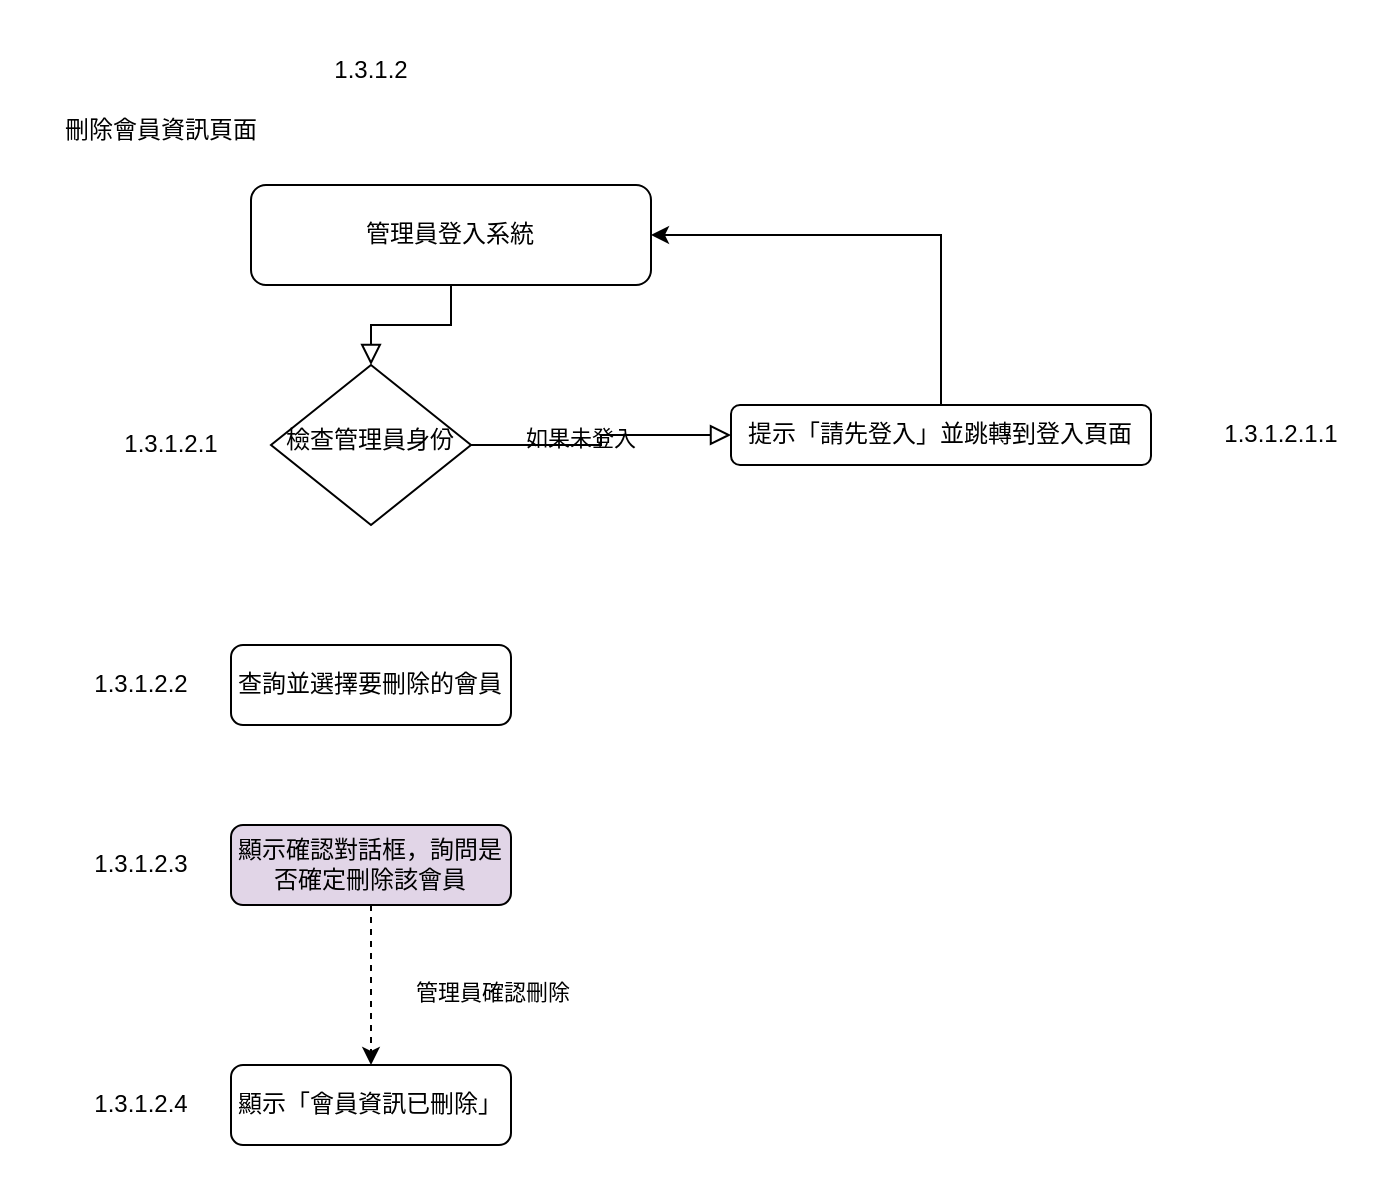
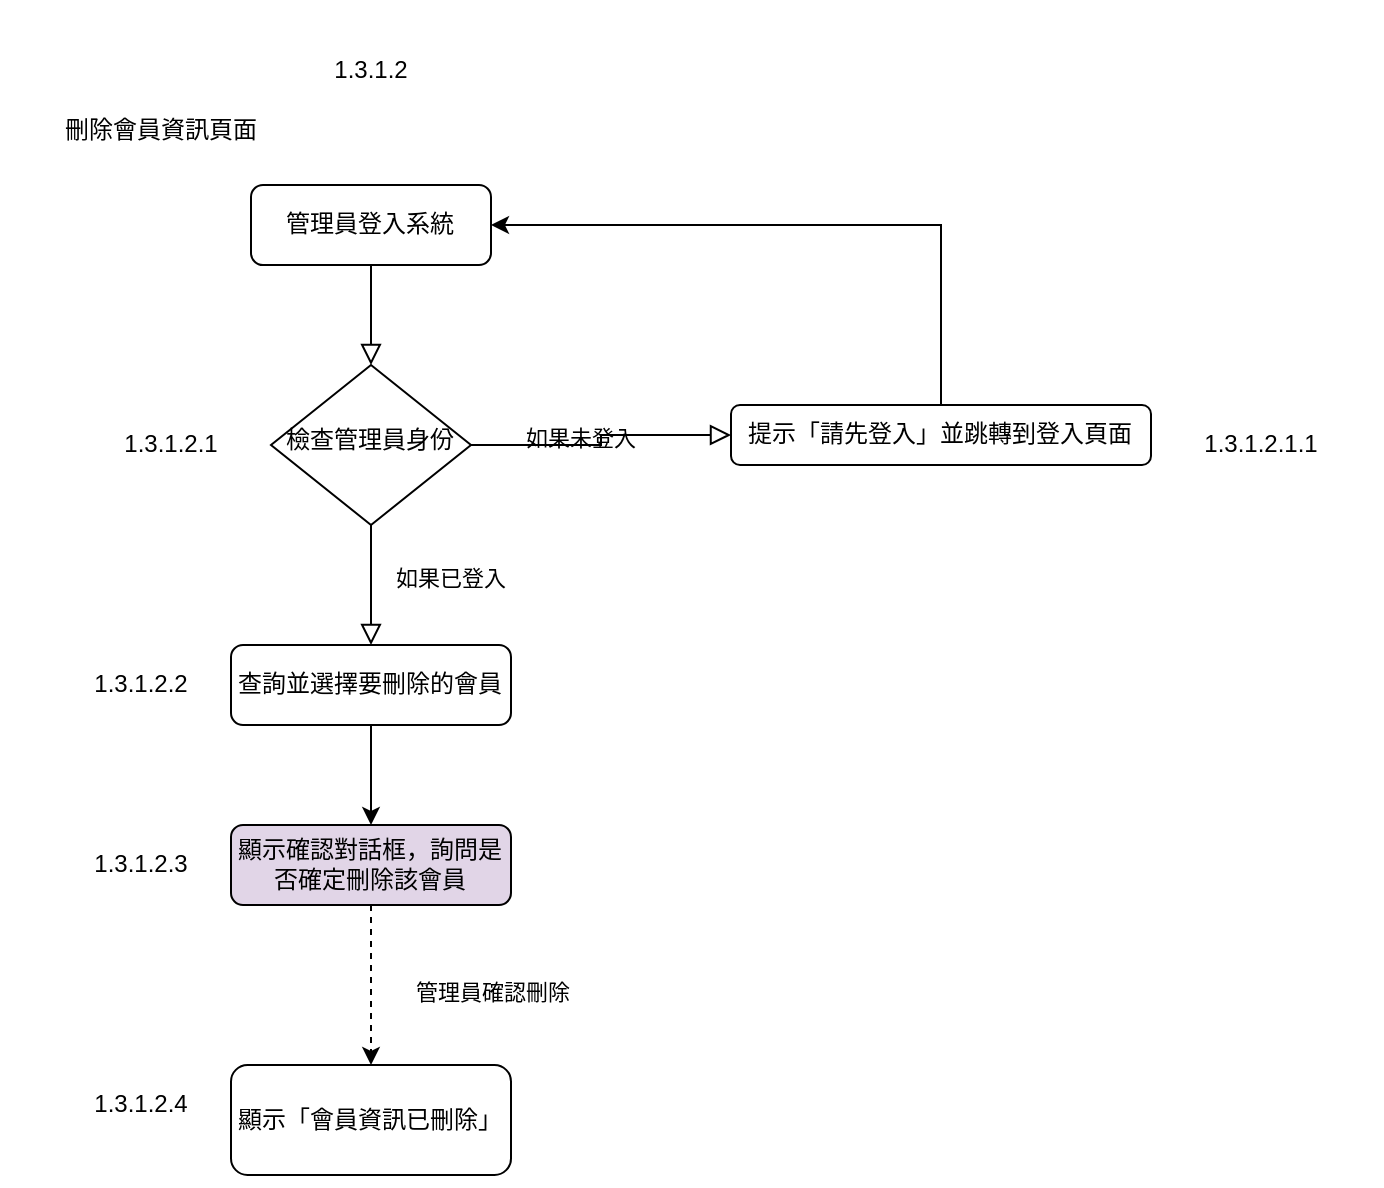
(451, 235) -> (371, 225)
(1281, 435) -> (1261, 445)
none -> (371, 574)
none -> (371, 768)
(371, 1105) -> (371, 1120)
